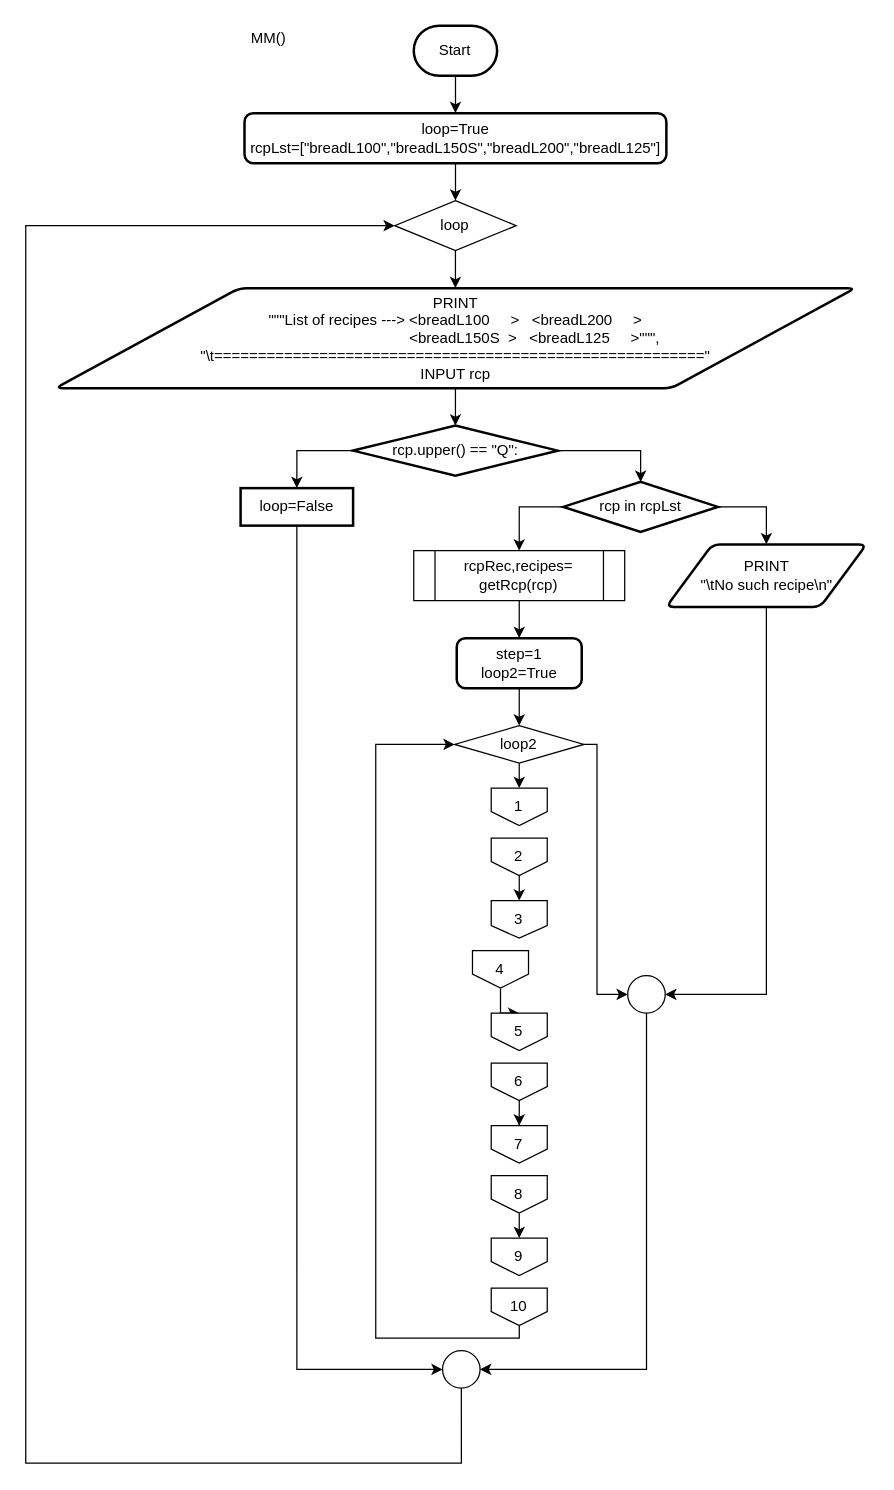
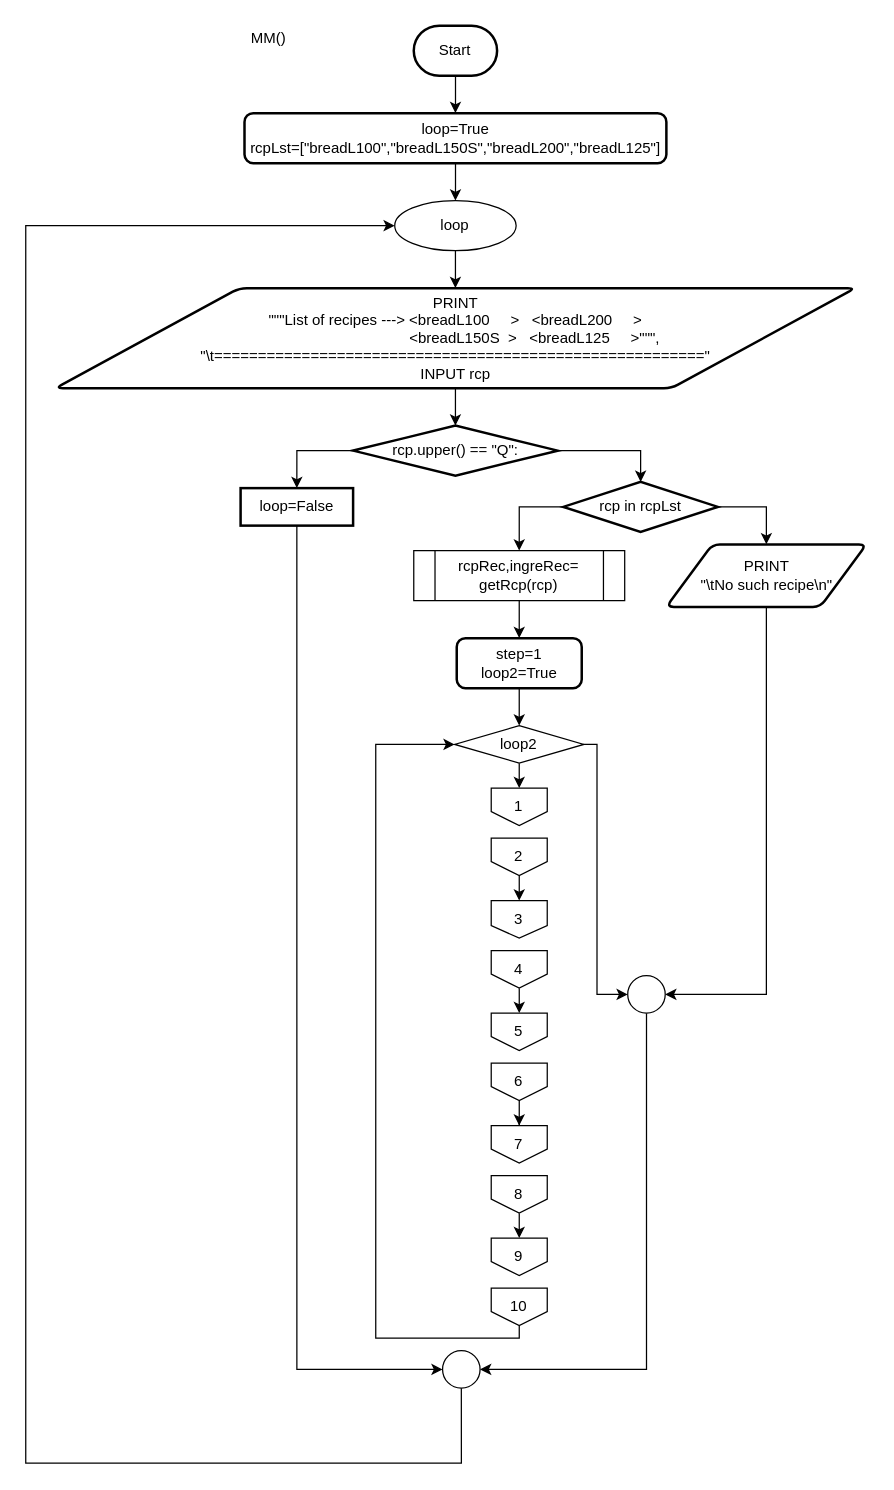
(455, 226) -> (455, 226)
(519, 576) -> (519, 576)
(500, 969) -> (519, 969)
